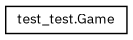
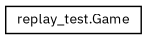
(66, 20) -> (73, 20)
